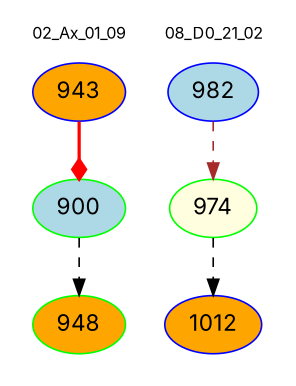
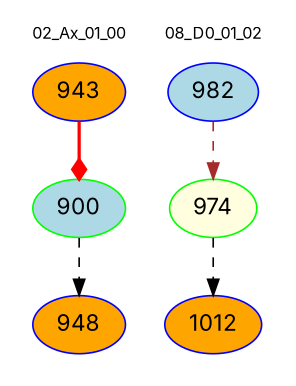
(79, 35) -> (79, 35)
(214, 35) -> (214, 35)
(79, 325) -> (79, 325)
